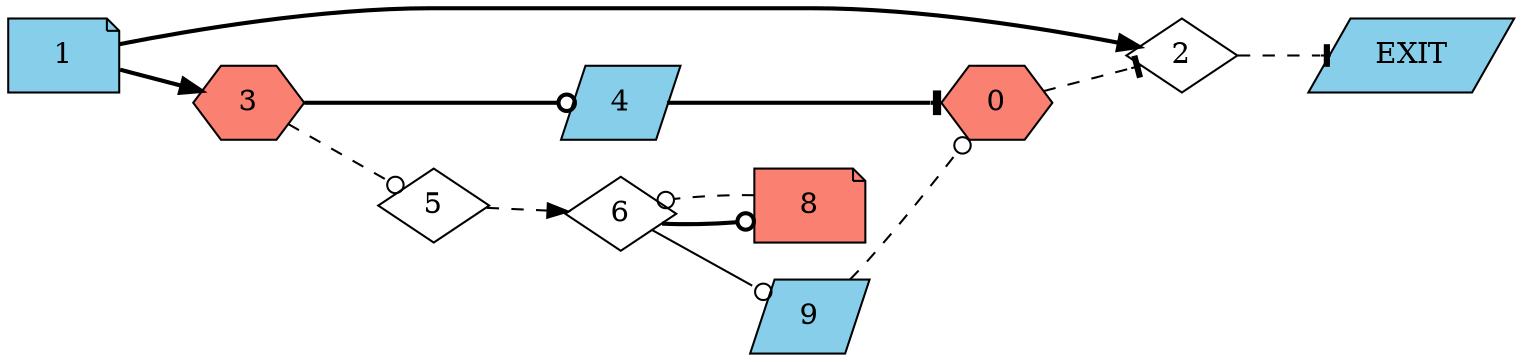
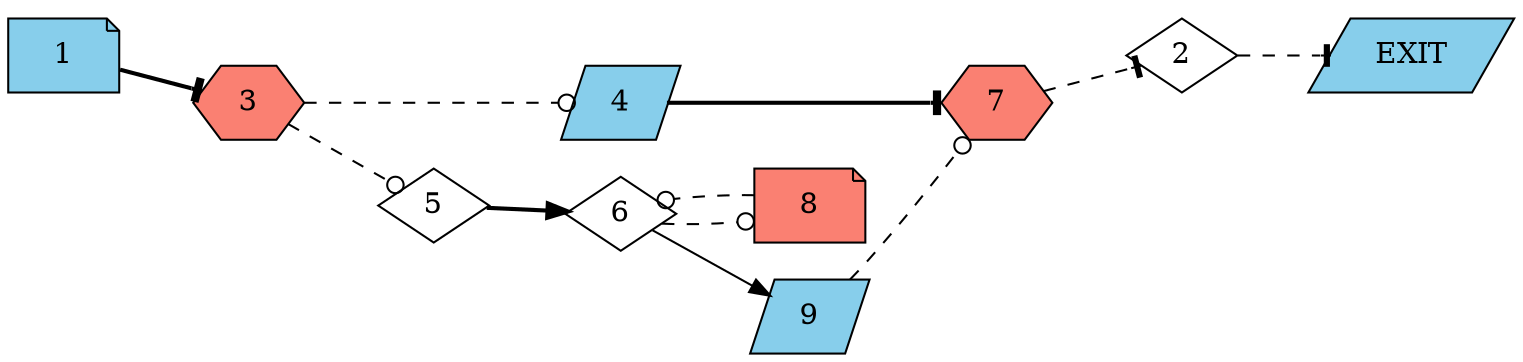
(619, 8) -> none
(156, 79) -> (156, 79)
(431, 103) -> (431, 103)
(997, 103) -> (997, 103)
(517, 209) -> (517, 209)
(699, 224) -> (699, 224)
(702, 258) -> (702, 258)
